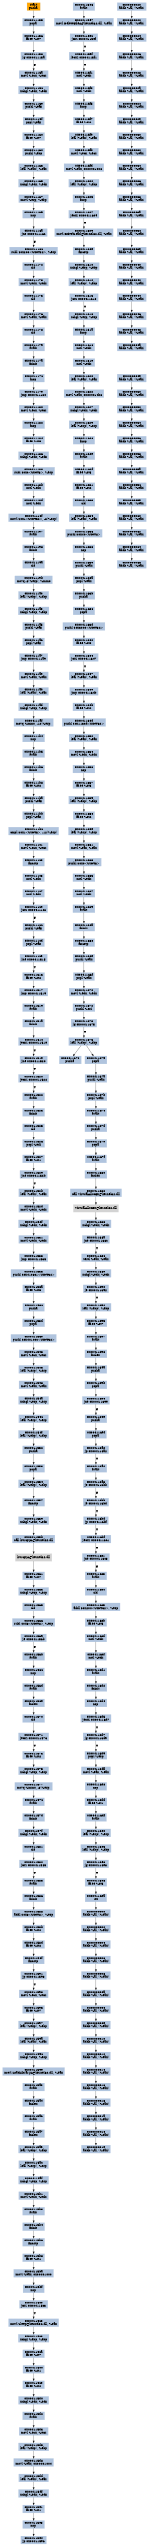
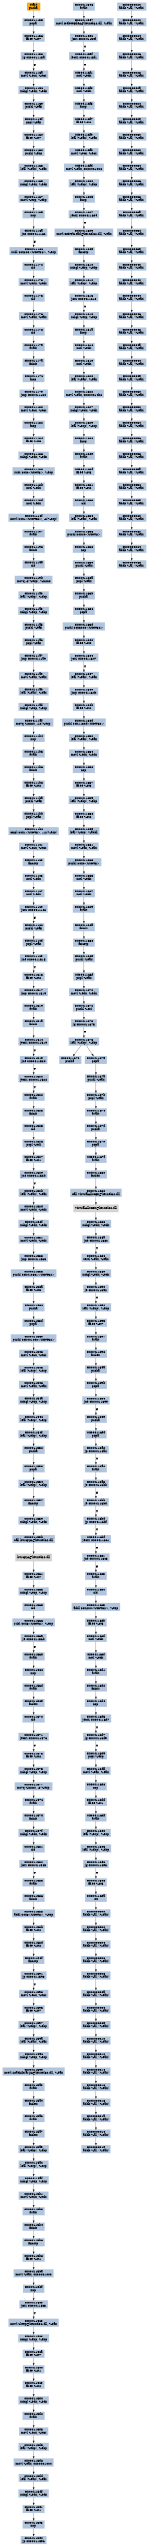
none -> (132, 363)
(84, 831) -> (84, 831)
